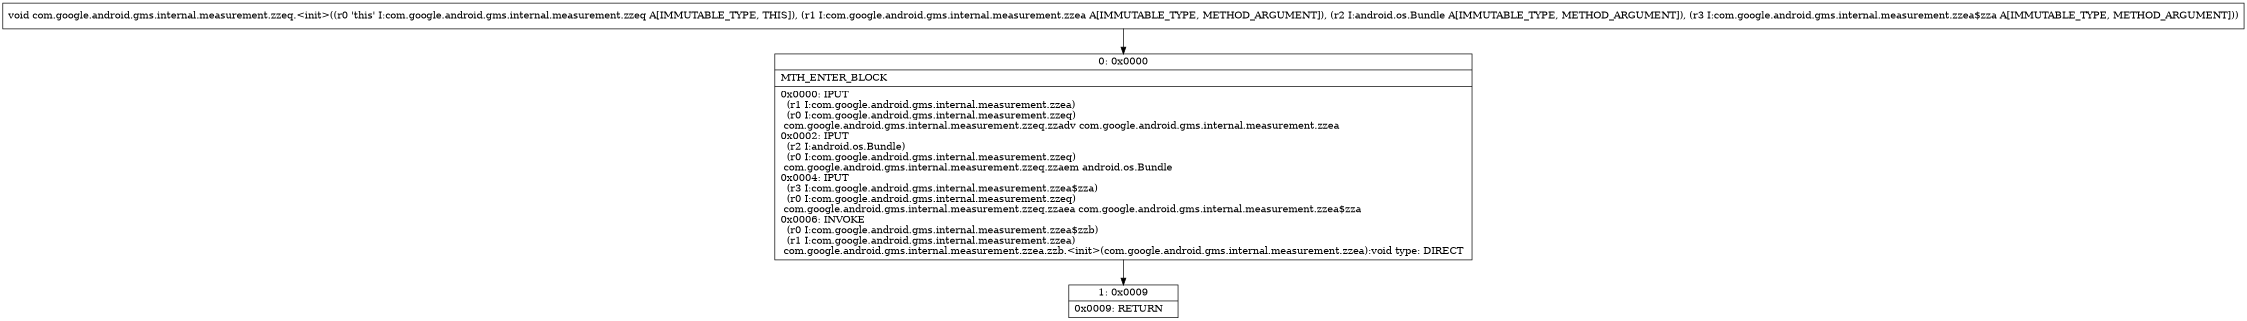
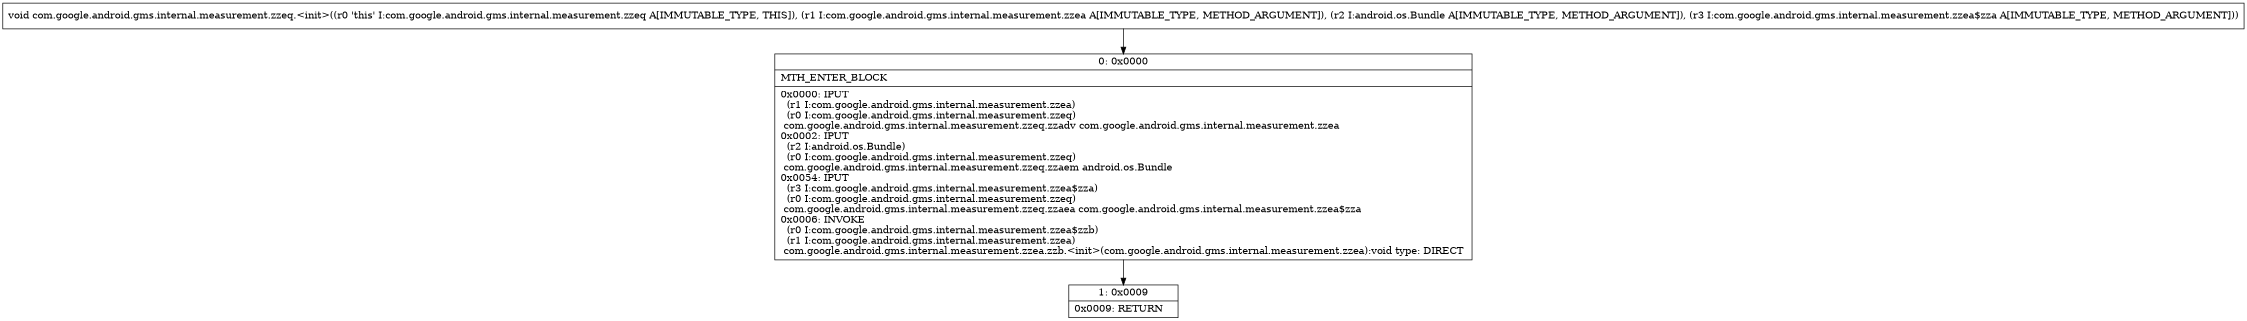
(818, 178) -> (818, 178)
